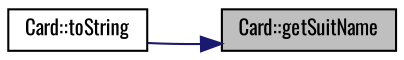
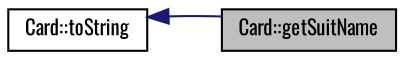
(174, 44) -> (195, 16)
